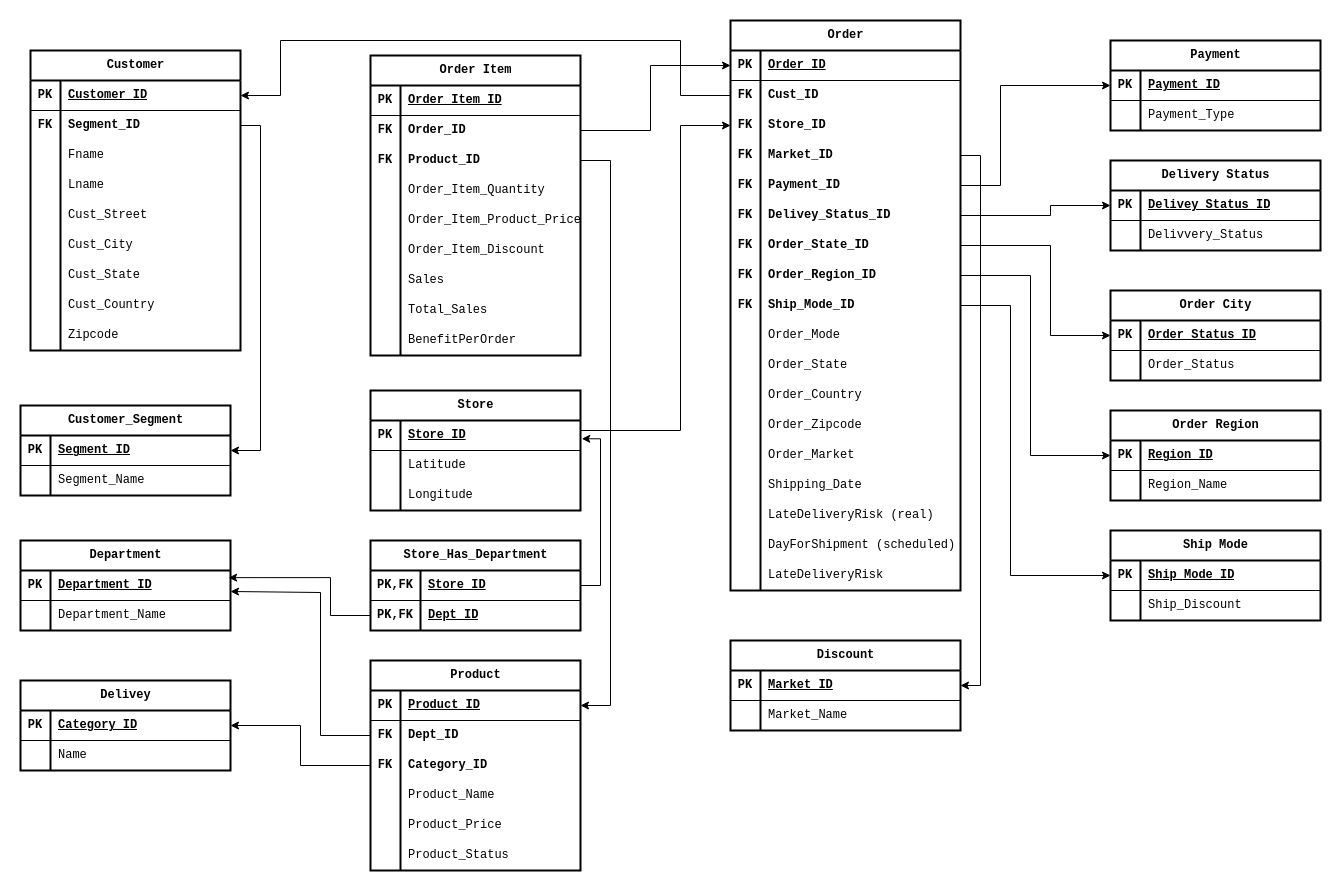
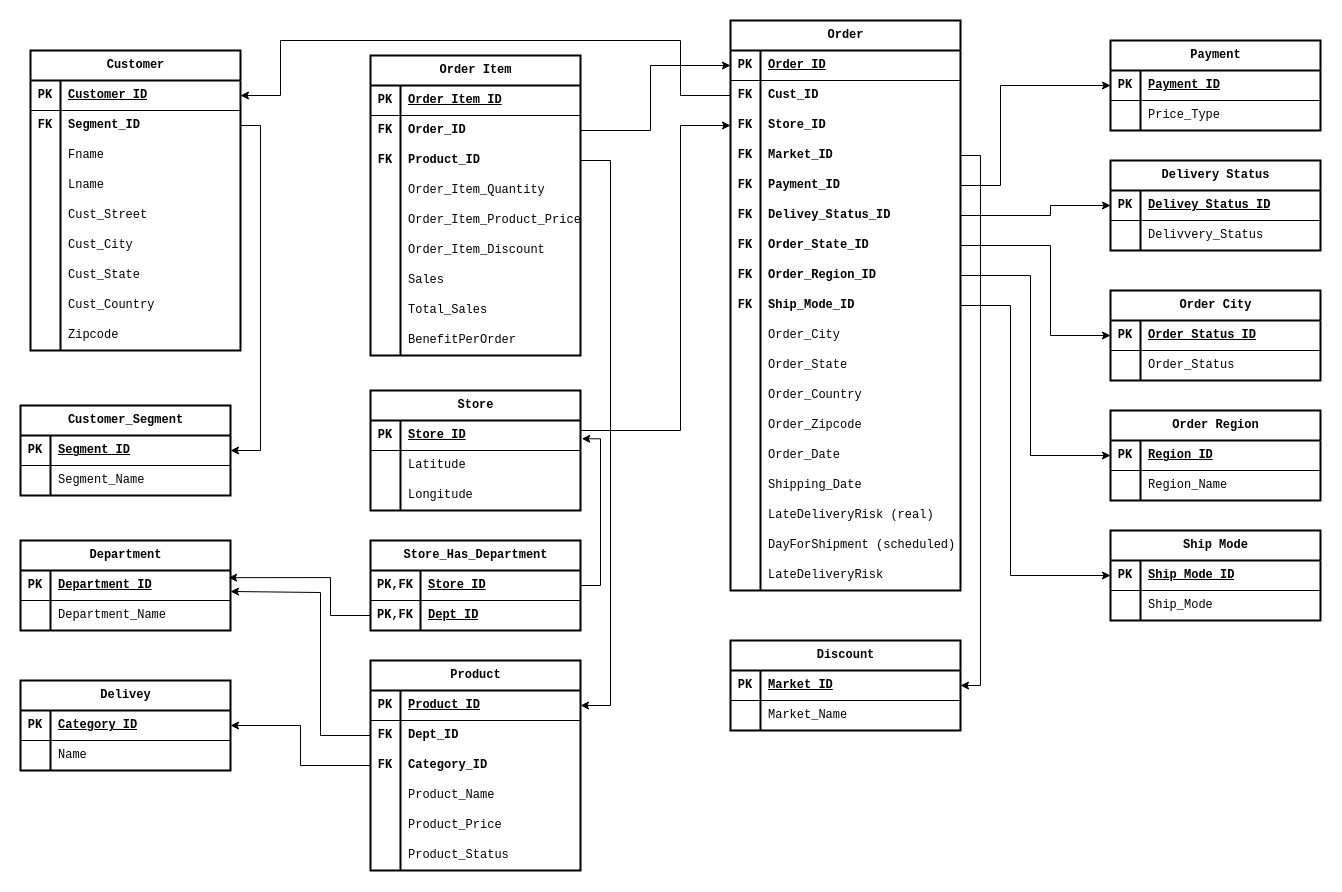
(1189, 116) -> (1181, 116)
(802, 336) -> (801, 336)
(809, 456) -> (802, 456)
(1189, 606) -> (1177, 606)
